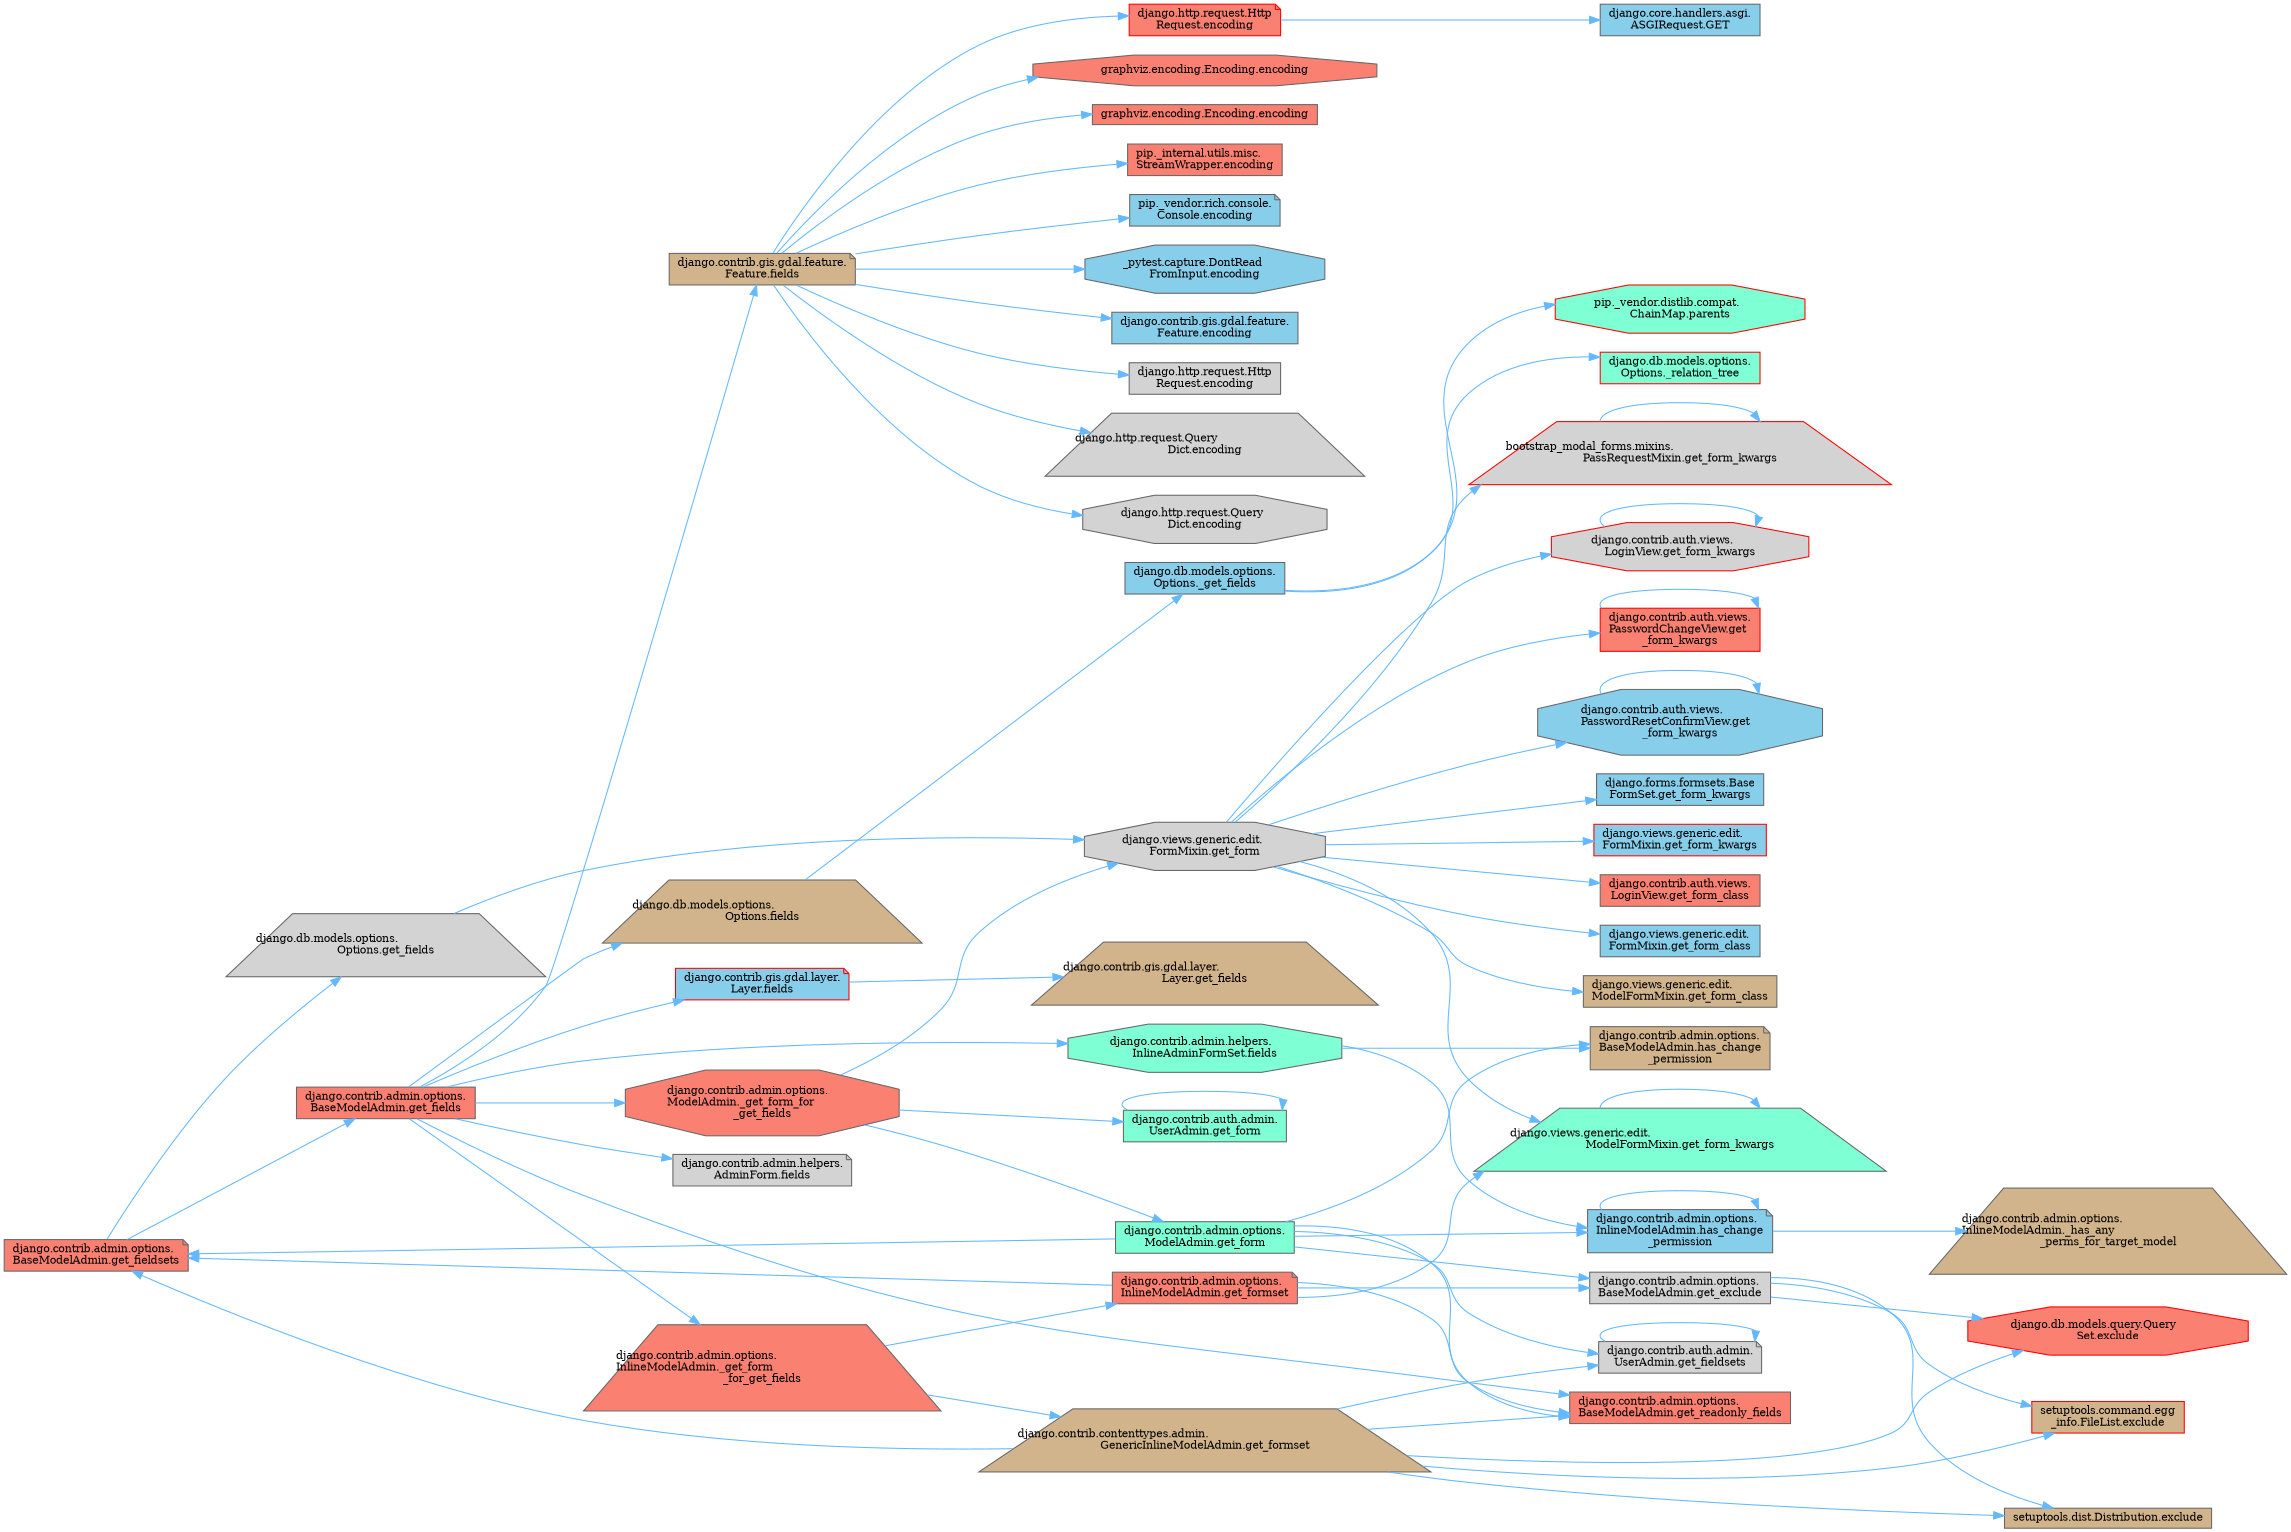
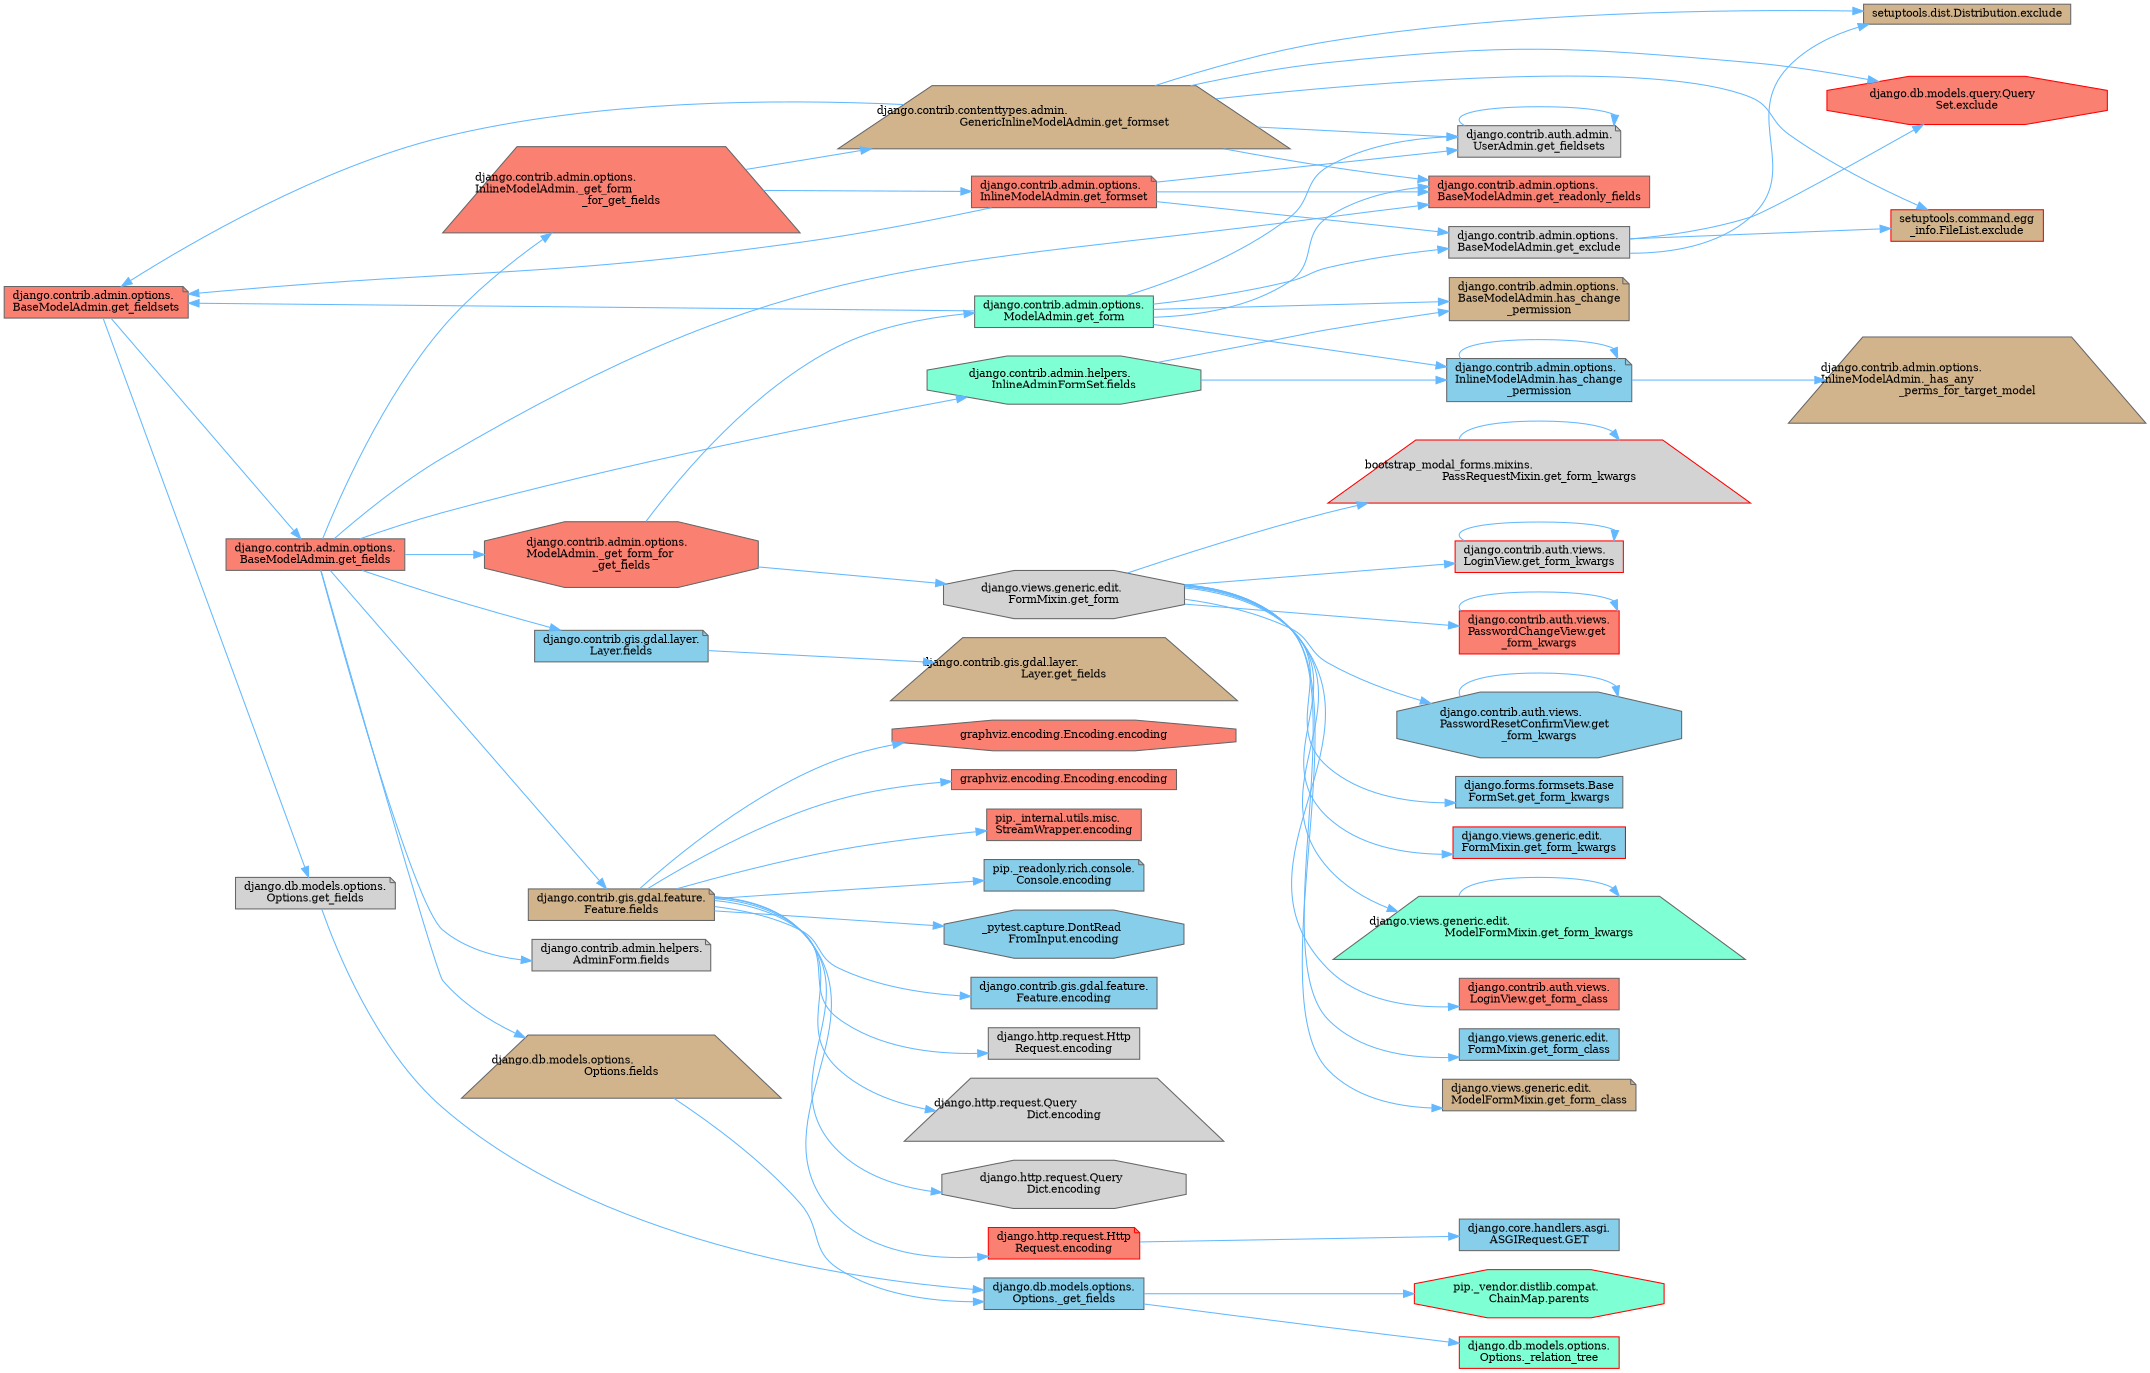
(1205, 210) -> (1064, 875)
(1680, 547) -> (1539, 557)
(759, 846) -> (584, 1196)
(386, 945) -> (315, 893)
(762, 984) -> (621, 646)
(1680, 991) -> (1539, 1095)
(1205, 1126) -> none
(1414, 1273) -> (1287, 168)
